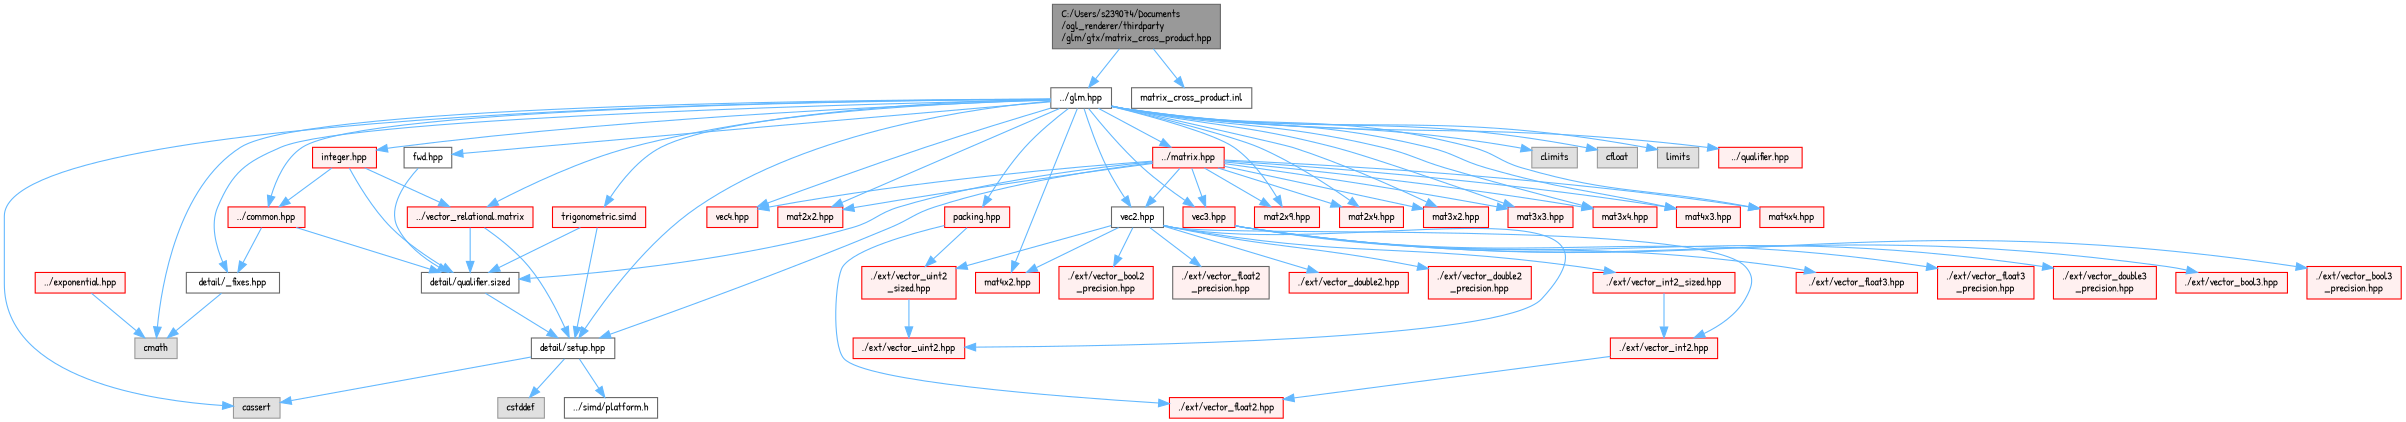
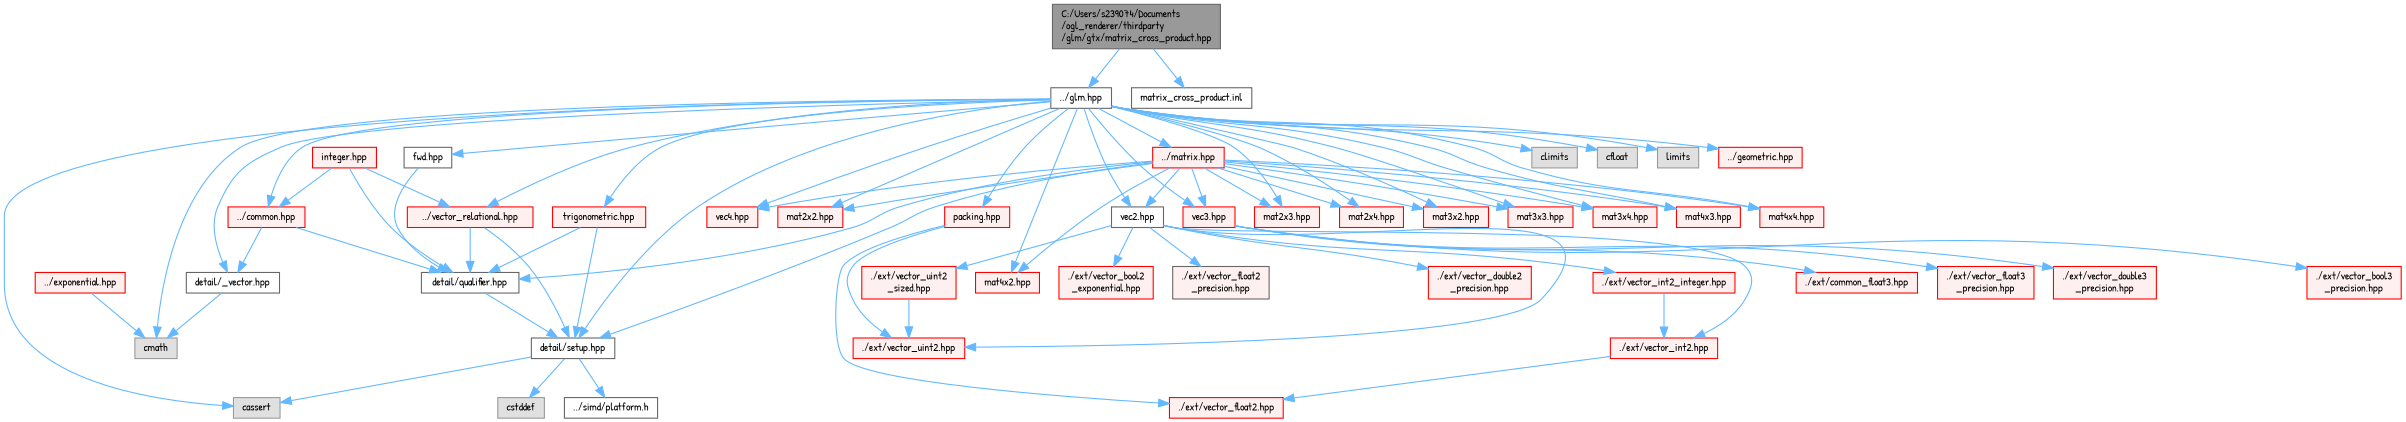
(718, 117) -> none
(1760, 158) -> (1760, 158)
(470, 217) -> (470, 217)
(599, 217) -> (599, 217)
(1287, 217) -> (1287, 217)
(950, 243) -> (854, 265)
(1078, 248) -> (1095, 212)
(233, 283) -> (233, 283)
(470, 283) -> (470, 283)
(1106, 283) -> (1106, 283)
(1349, 283) -> none
(1664, 283) -> (1664, 283)
(1857, 283) -> (1857, 283)
(2232, 283) -> none
